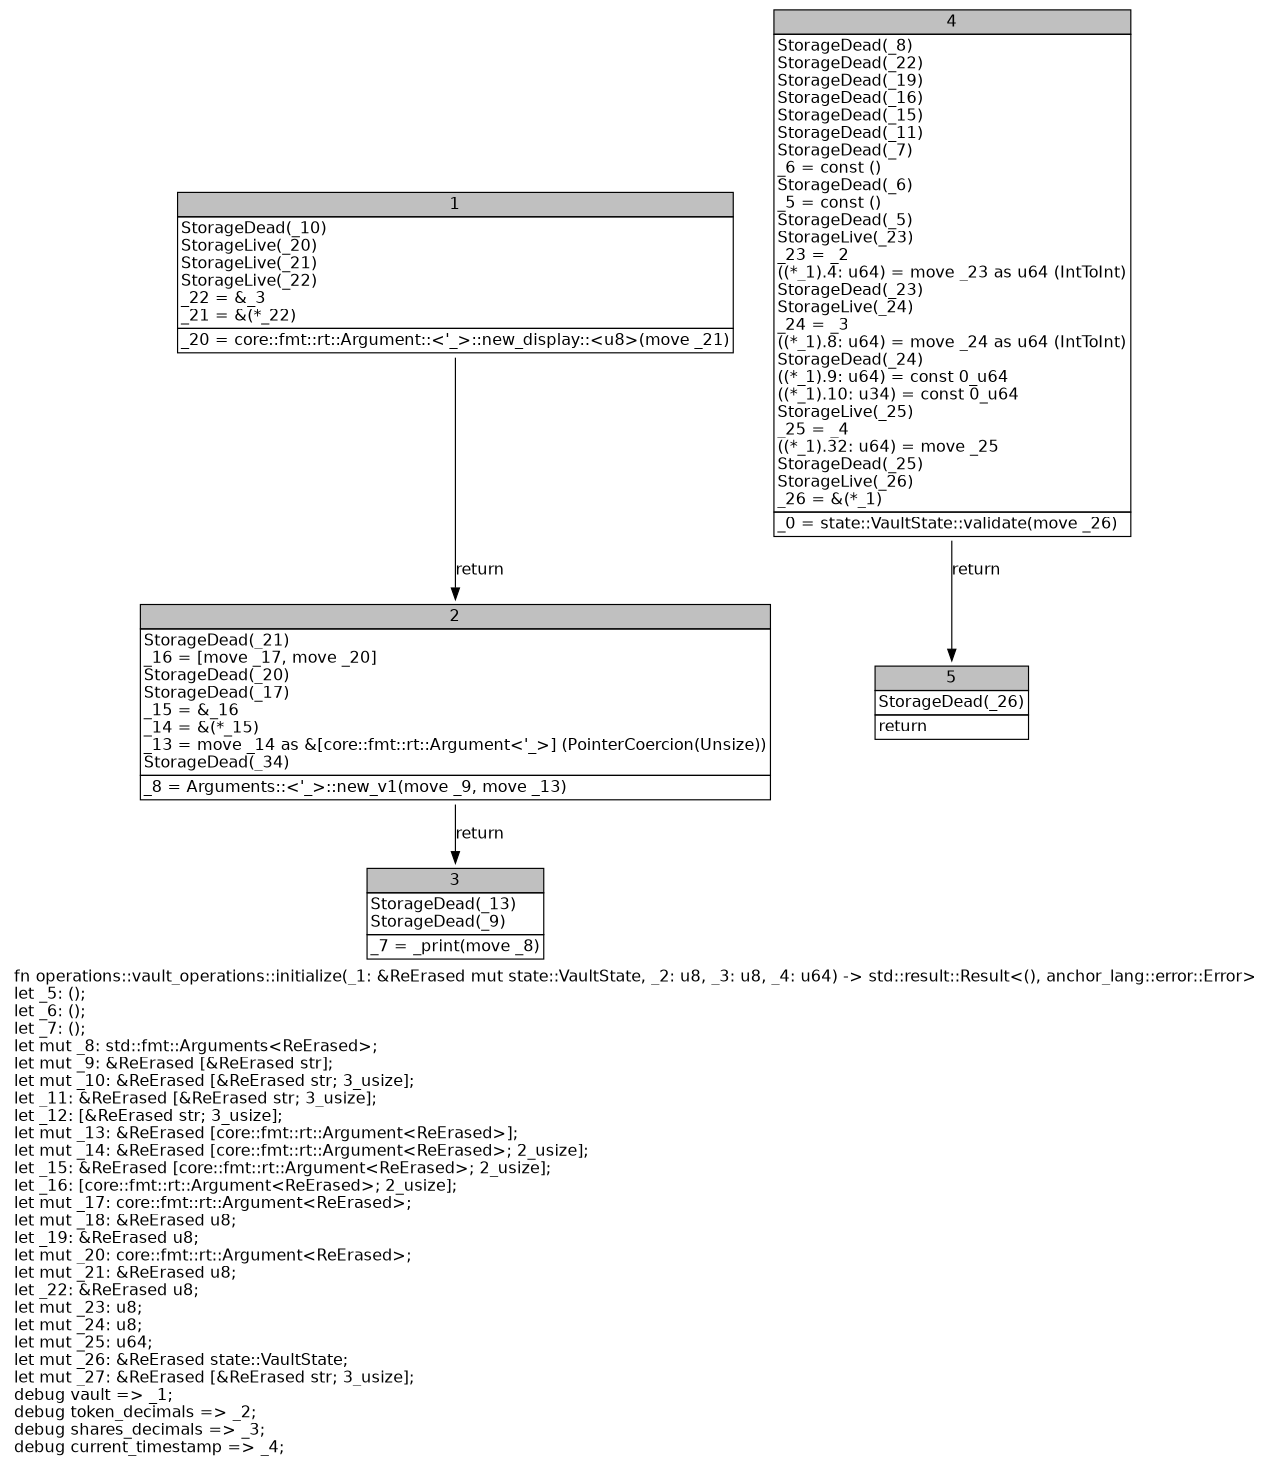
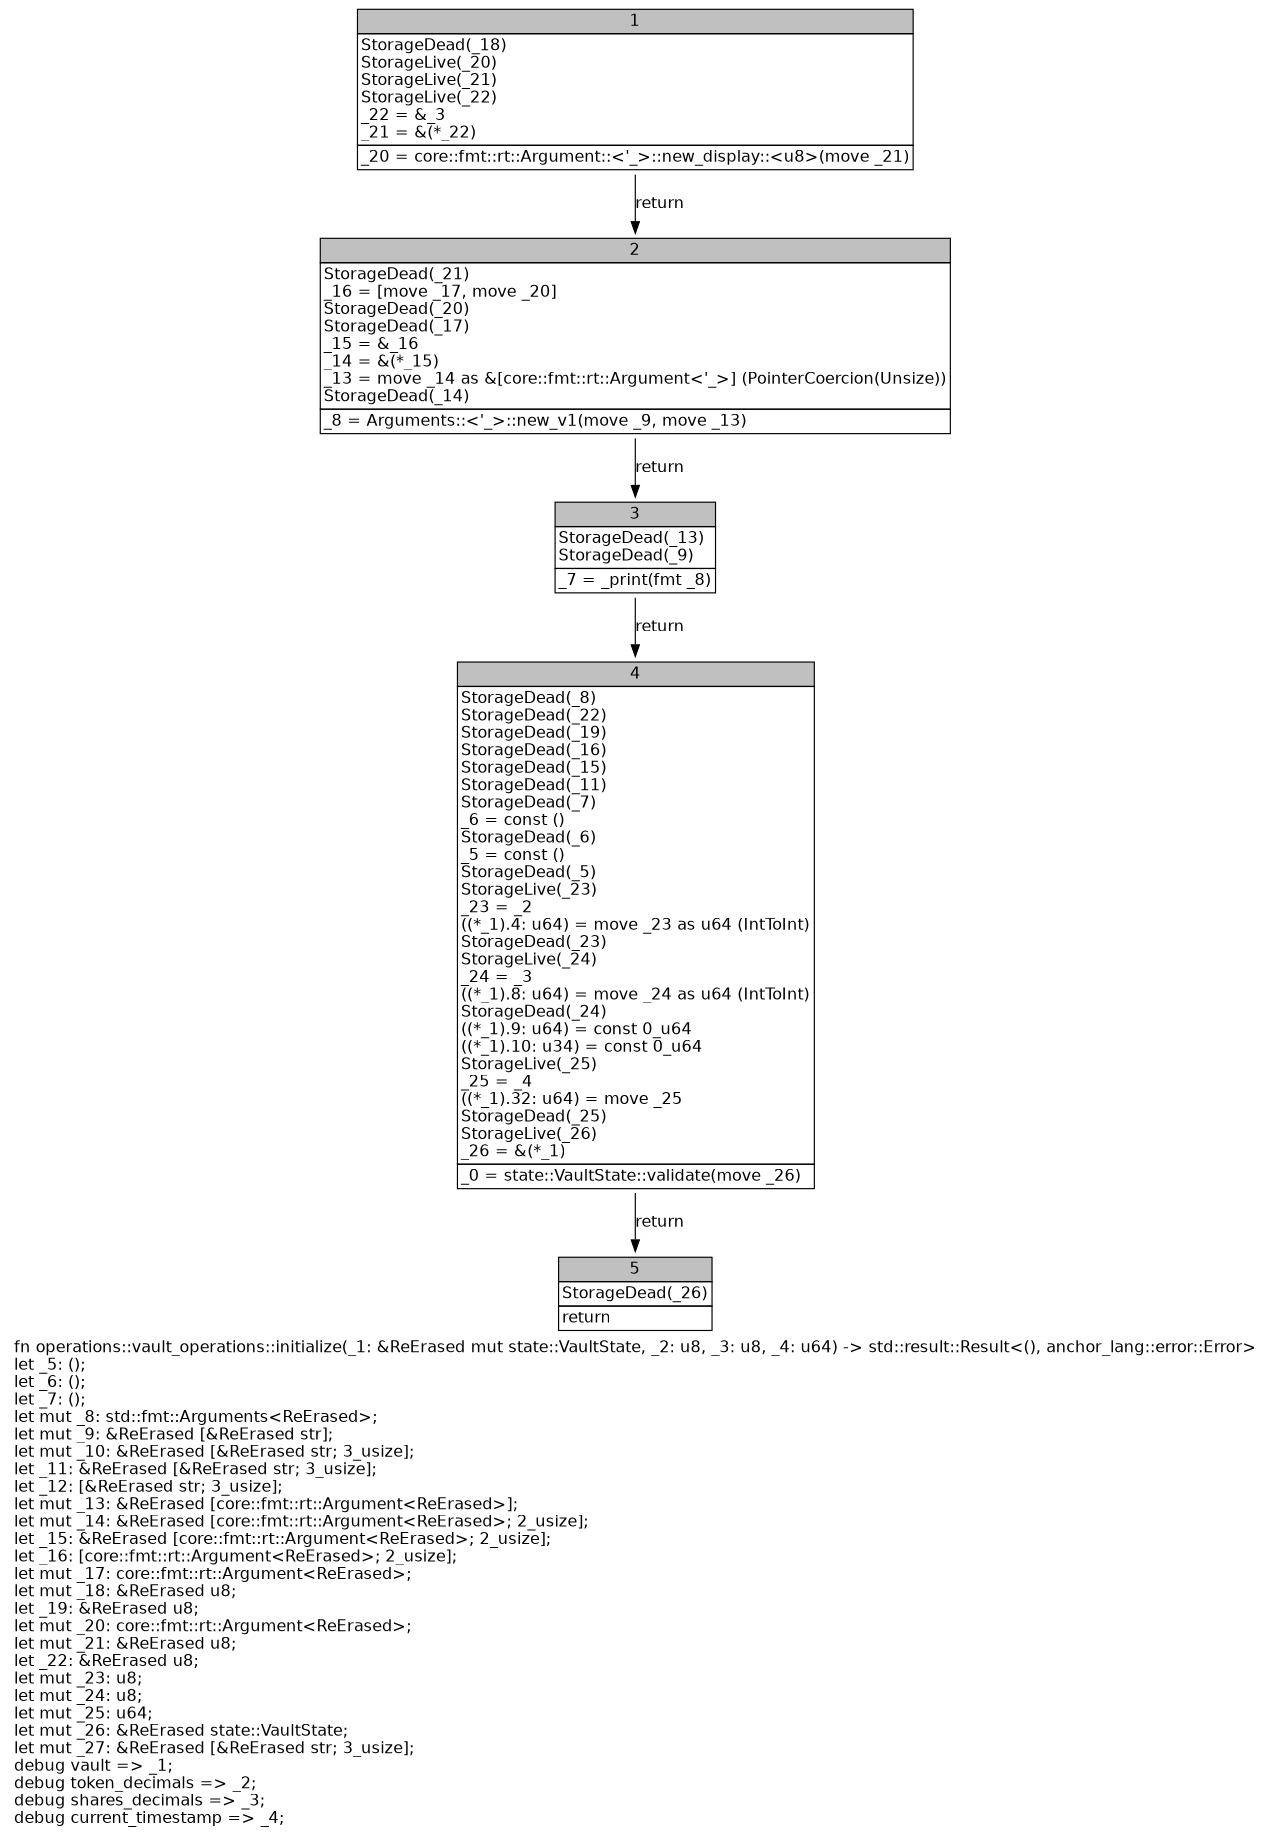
(254, 228) -> (434, 45)
none -> (635, 621)
(217, 763) -> (397, 396)
(455, 946) -> (635, 580)
